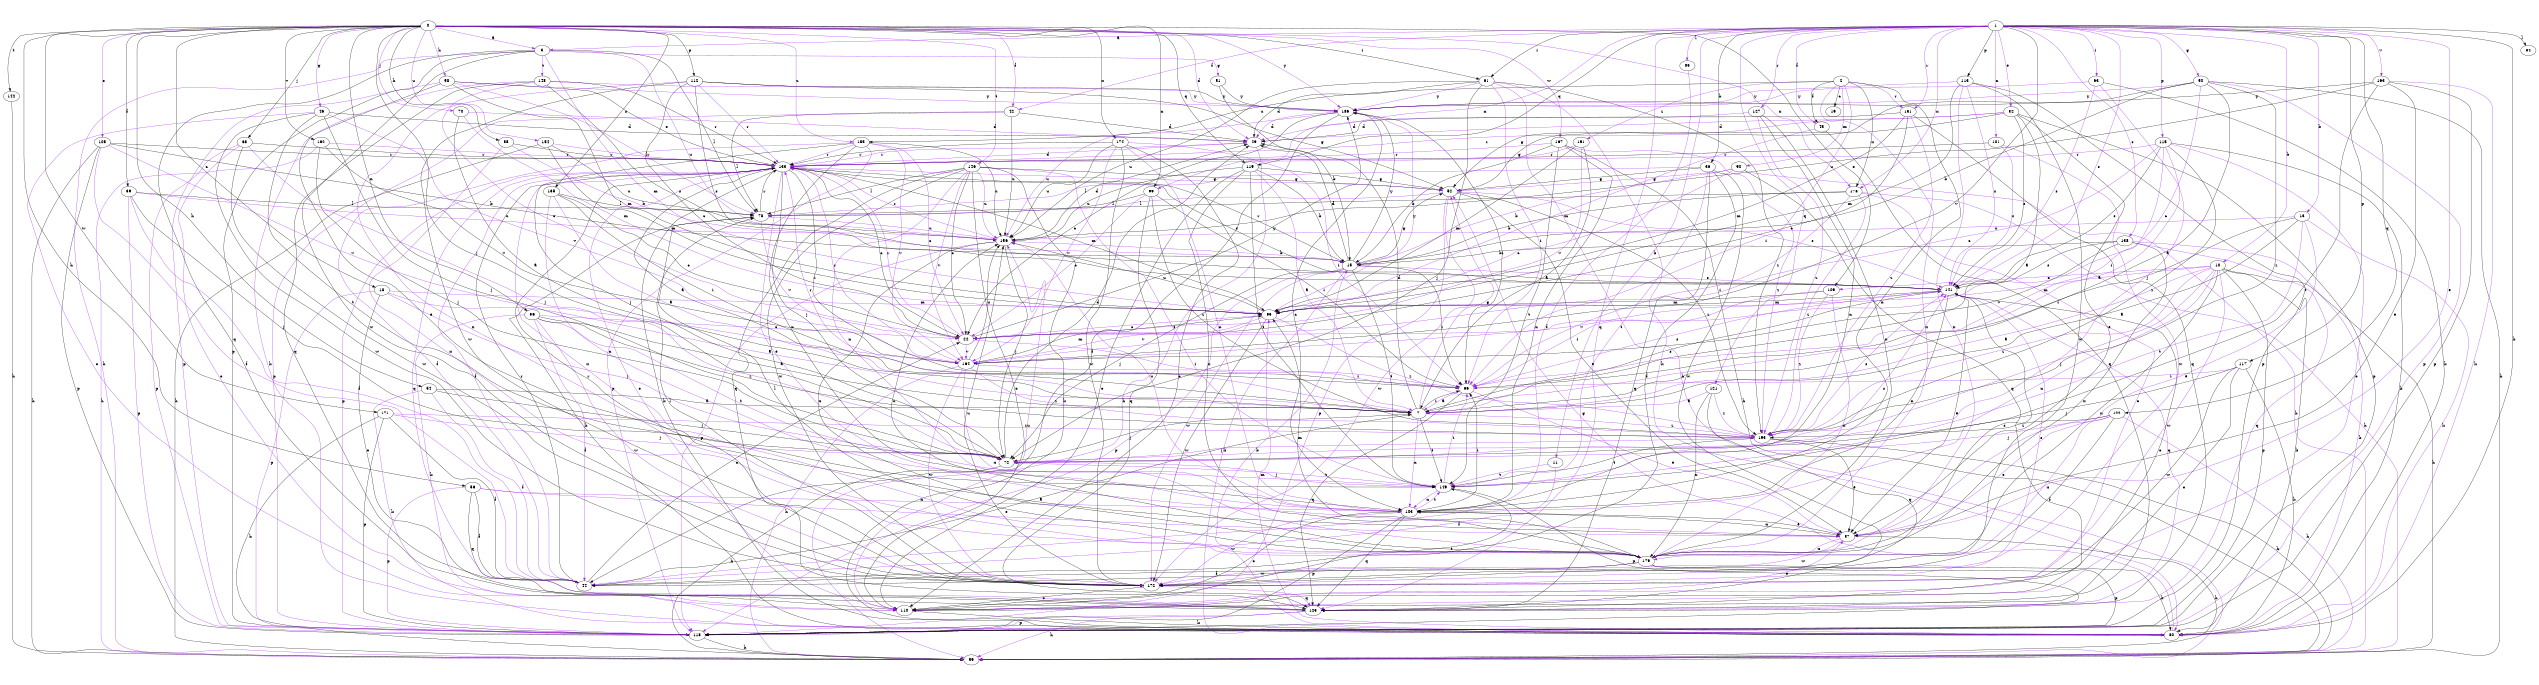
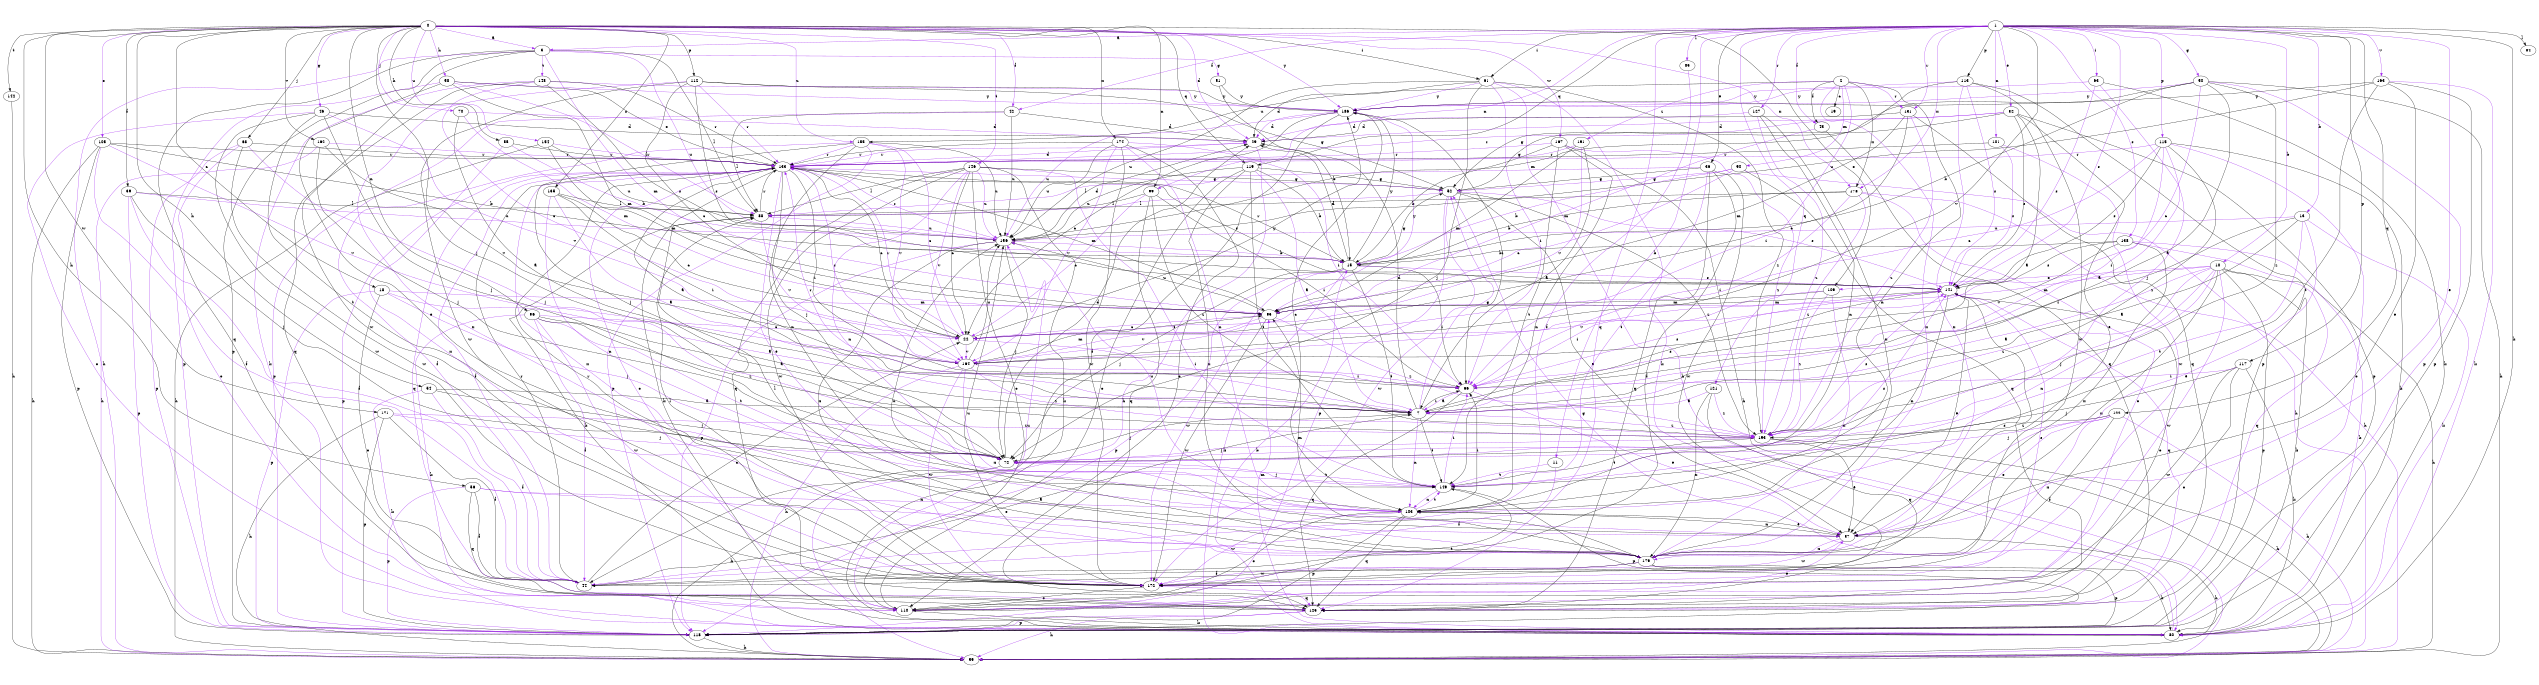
(1720, 96) -> (1720, 96)
(761, 216) -> (761, 216)
(1674, 240) -> (1515, 165)
